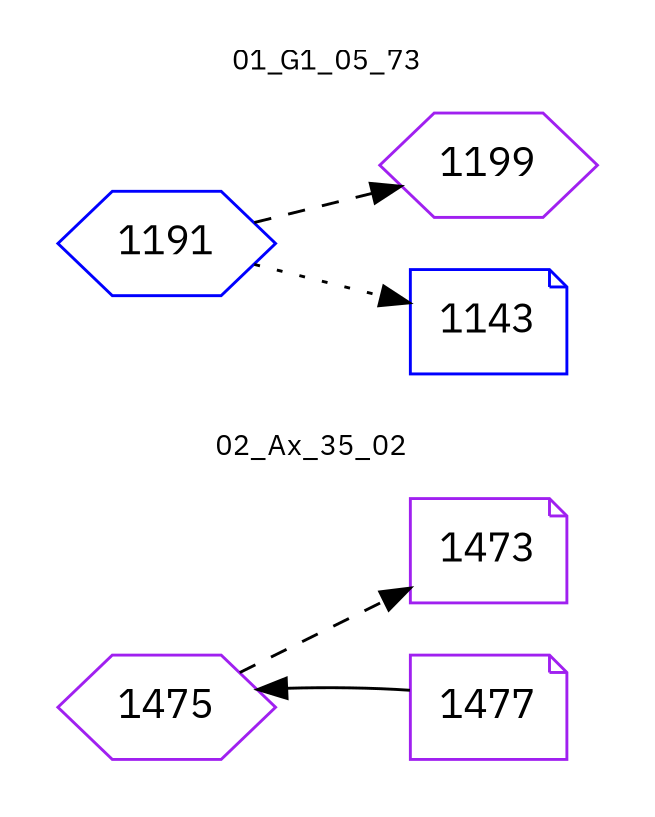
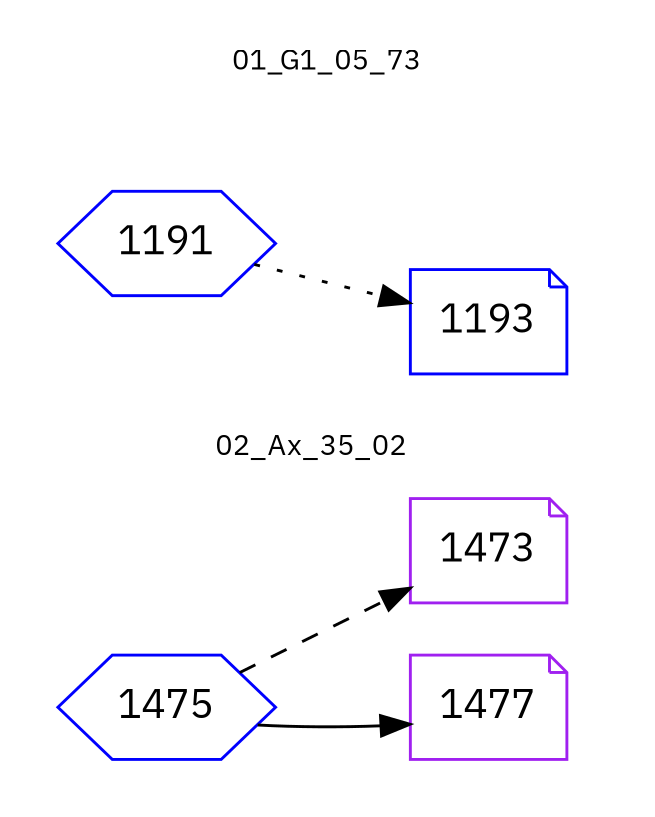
(489, 165) -> none
(489, 322) -> (489, 322)
(348, 688) -> (319, 727)
(167, 707) -> (167, 707)
